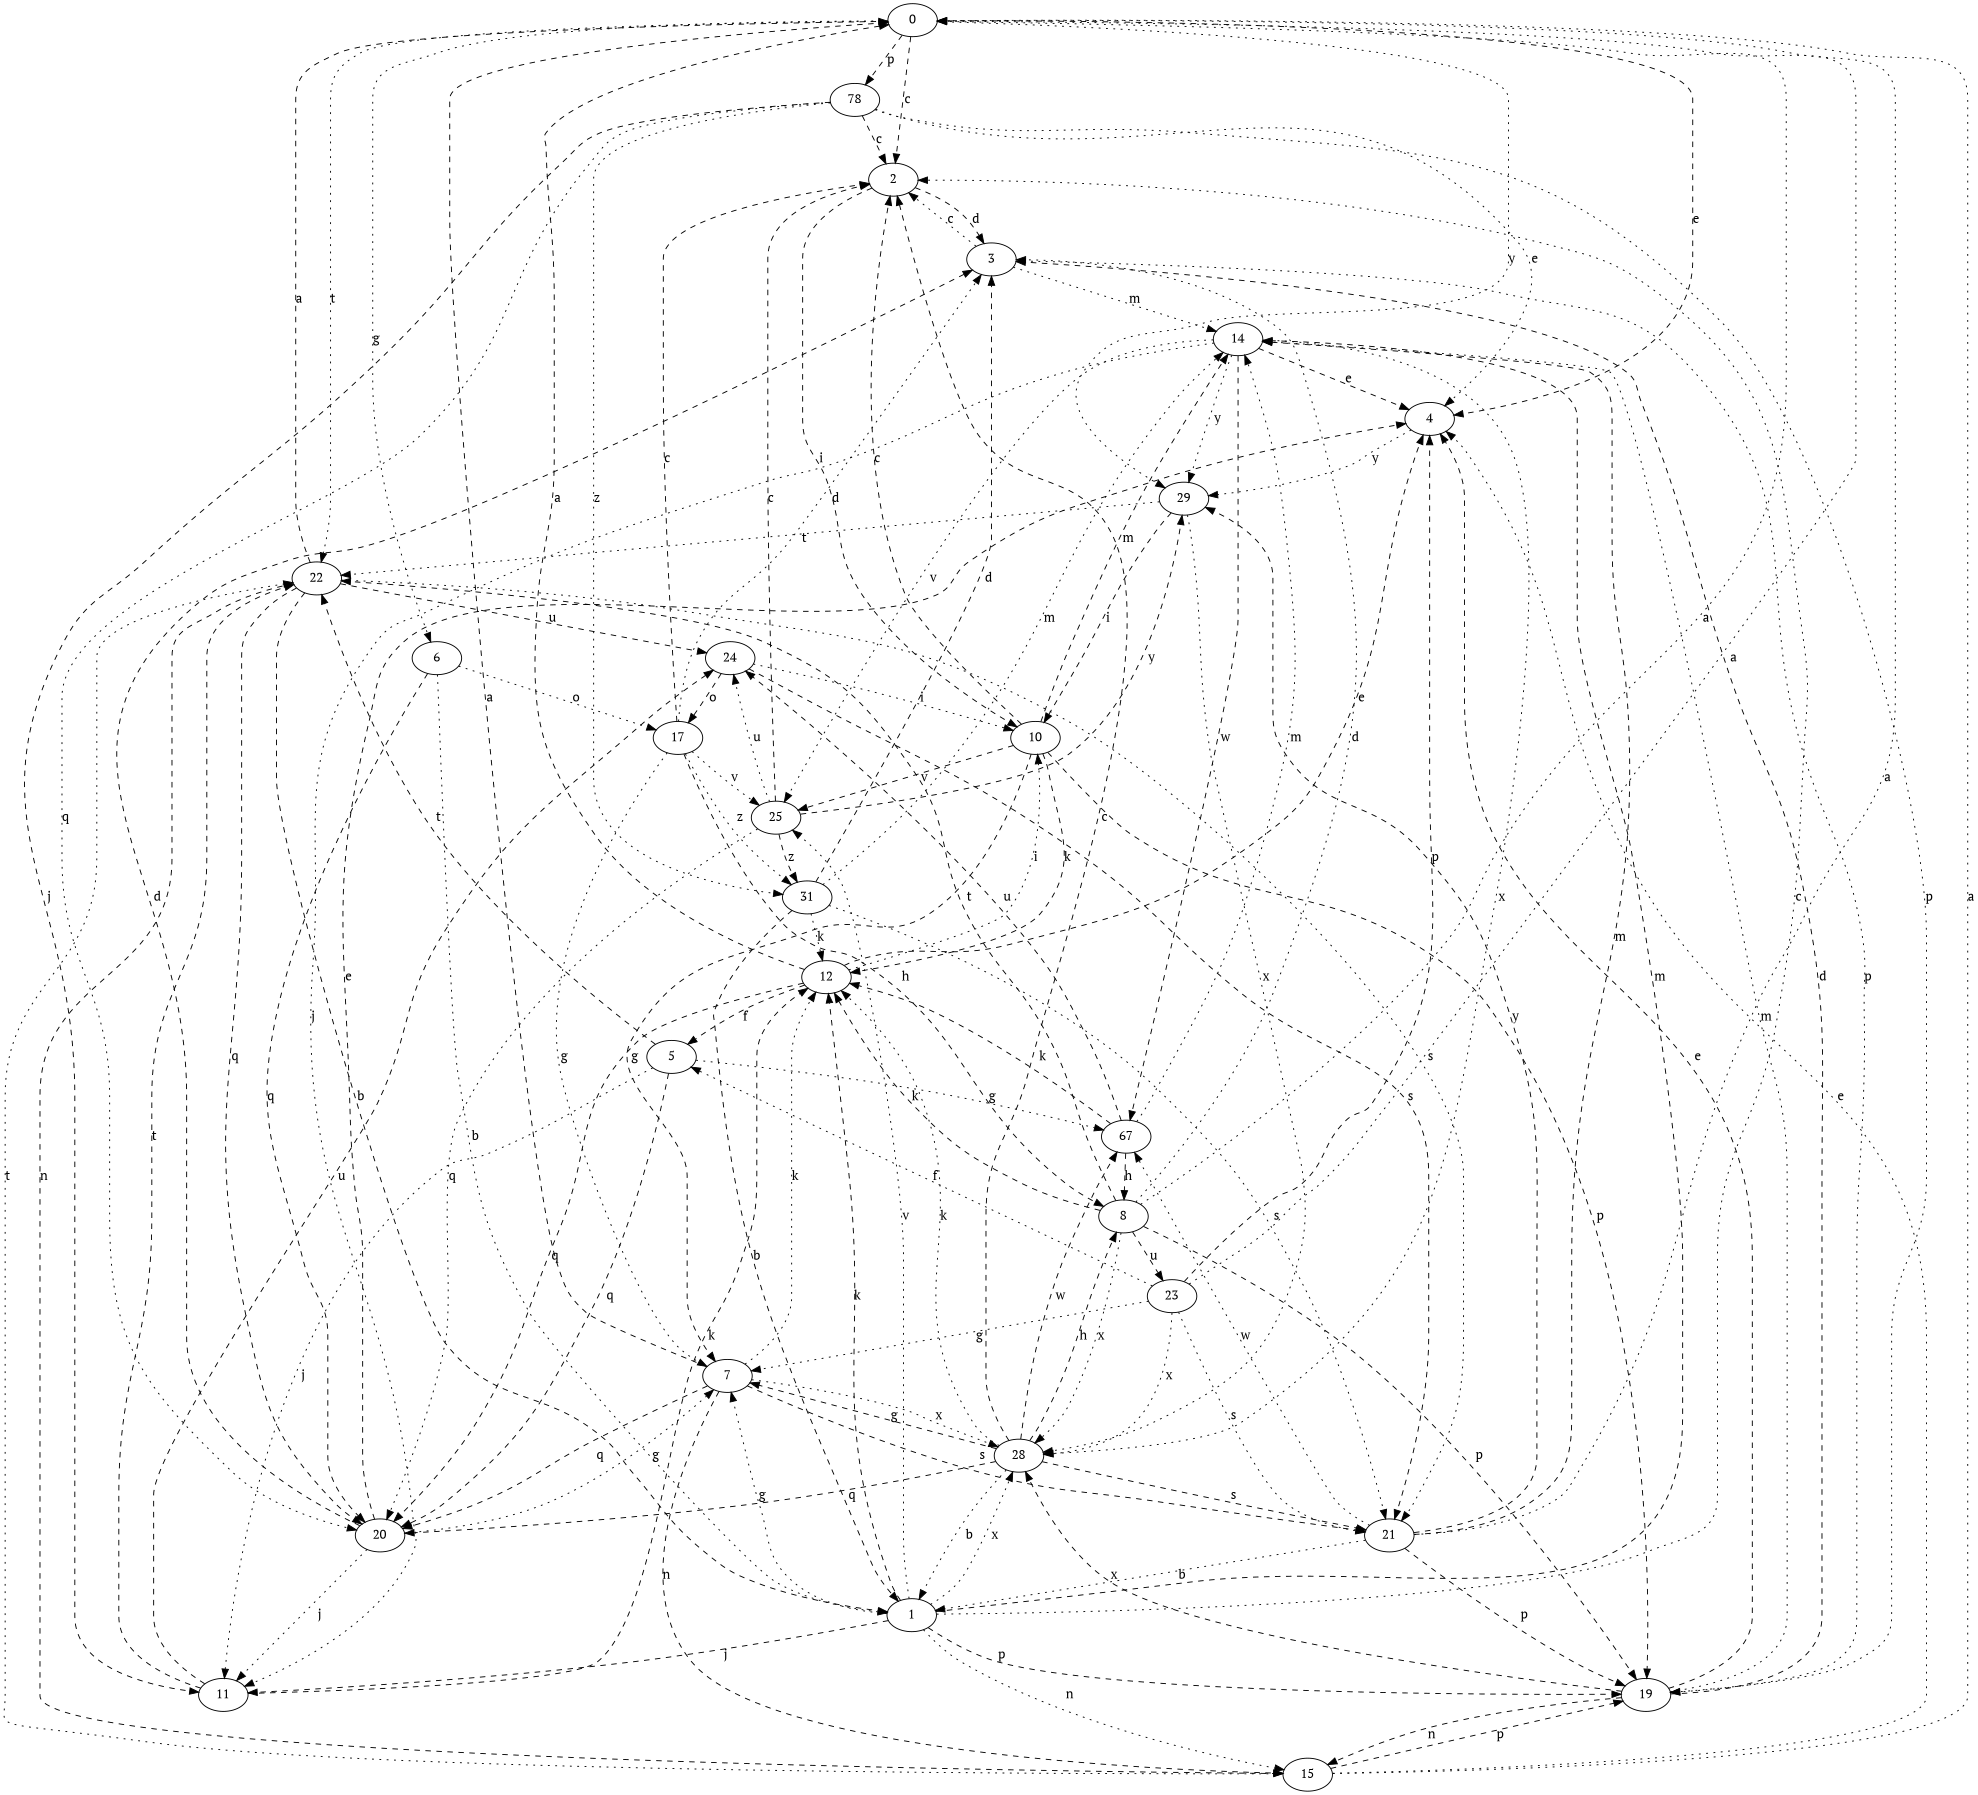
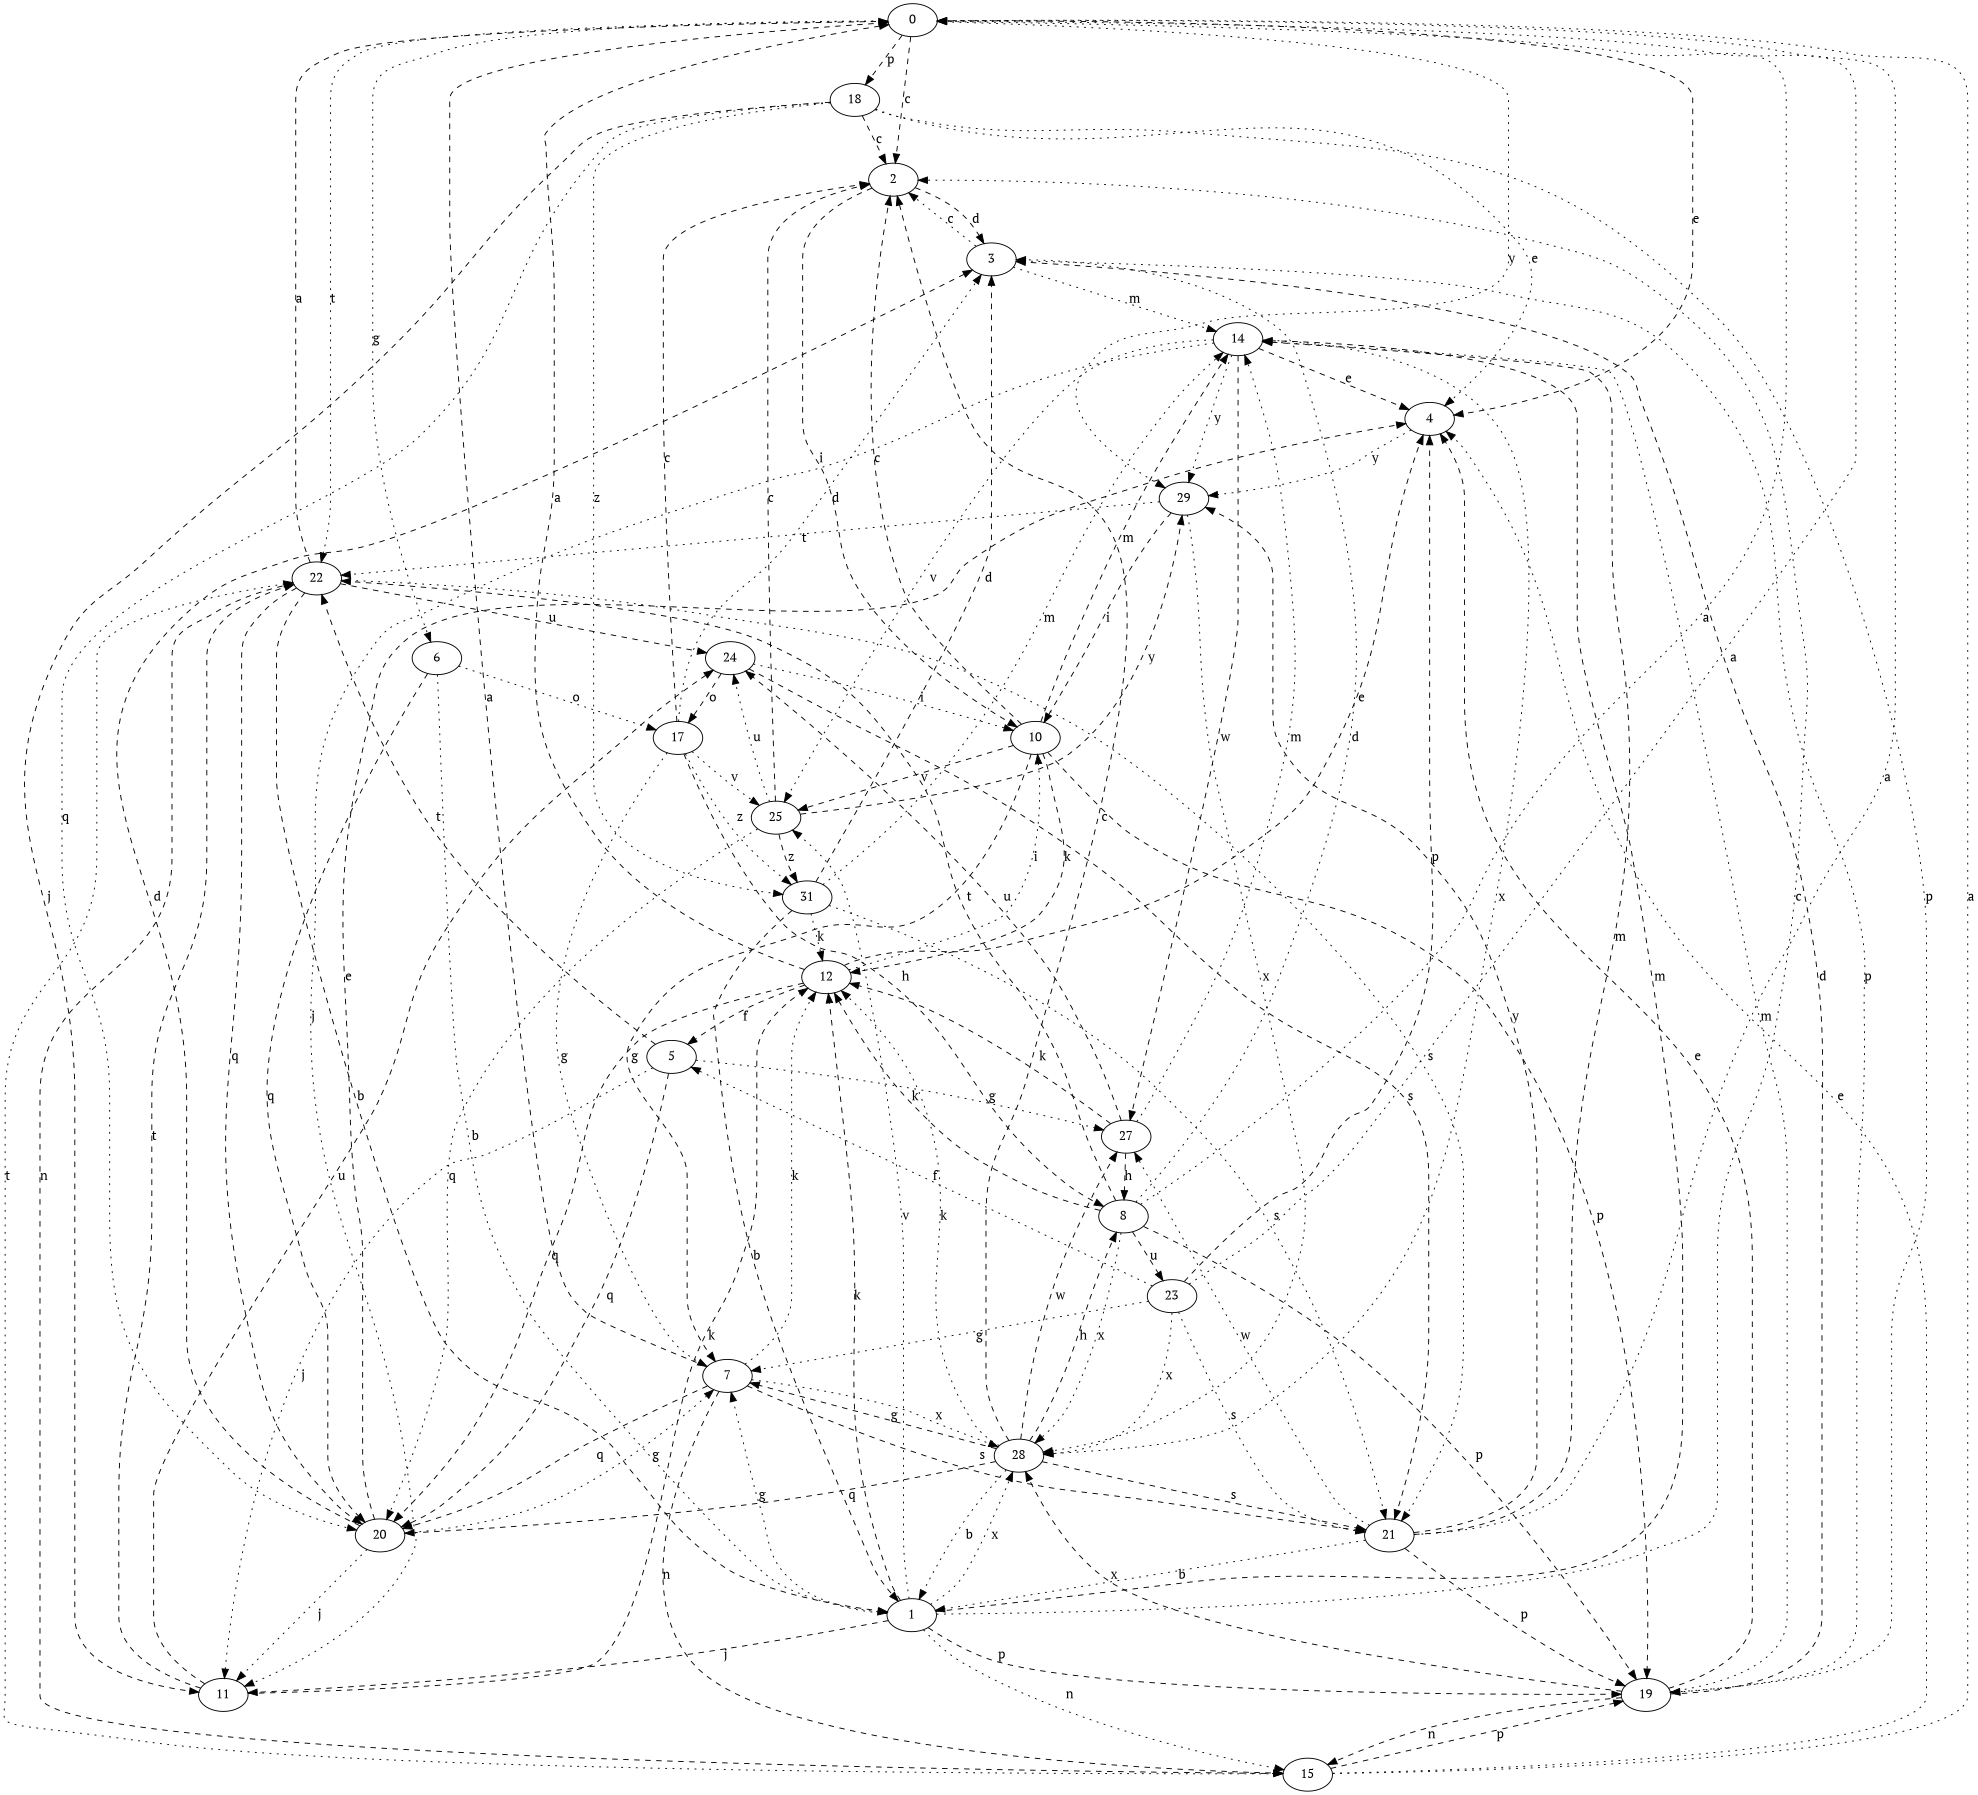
(855, 100) -> (855, 100)
(1126, 1137) -> (1126, 1137)
